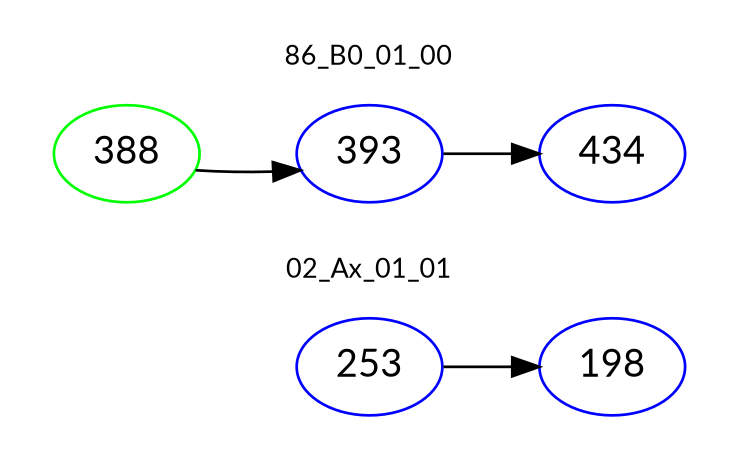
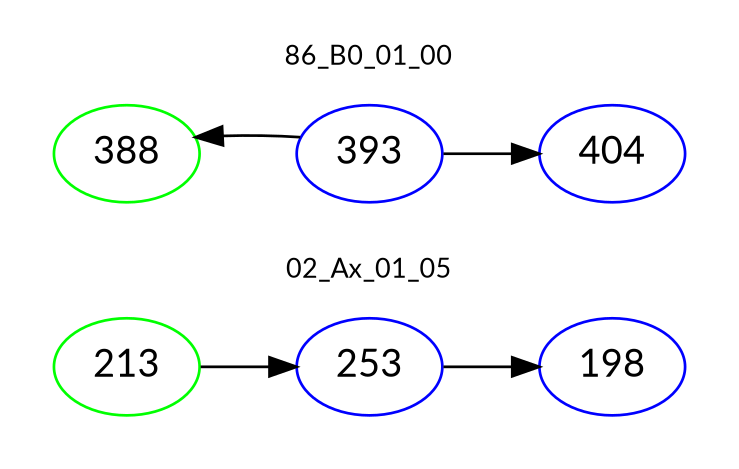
(612, 154) -> (612, 154)
(234, 172) -> (262, 136)
(370, 271) -> (370, 271)
none -> (127, 367)
